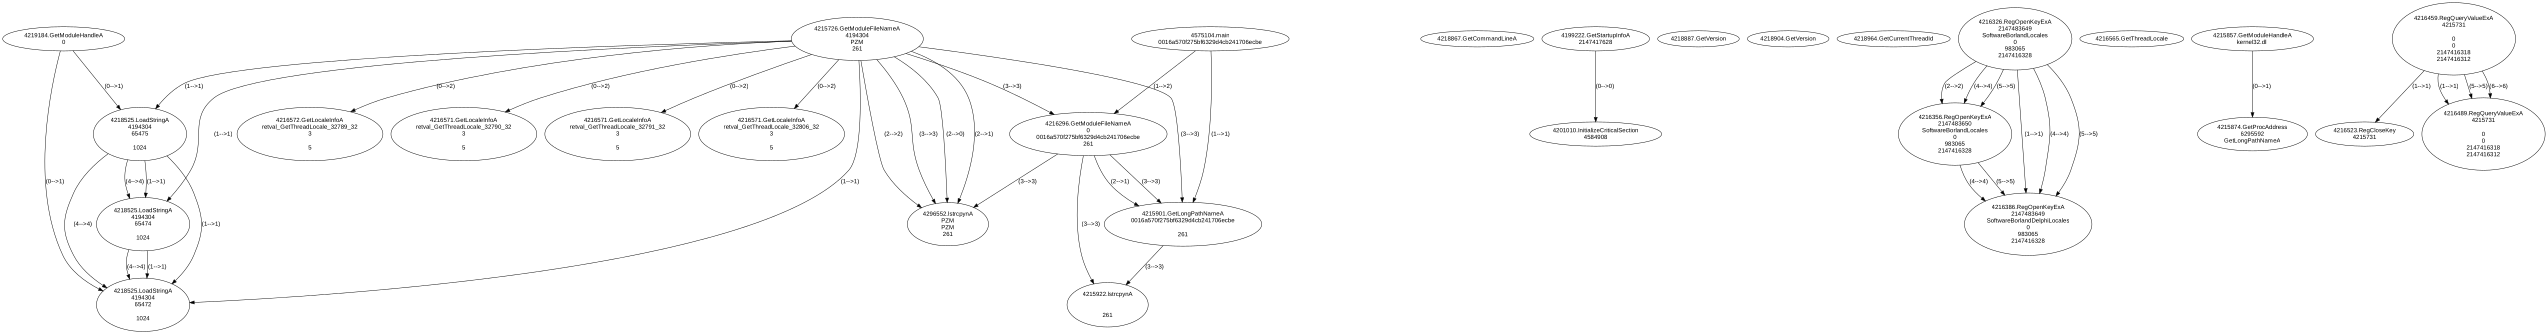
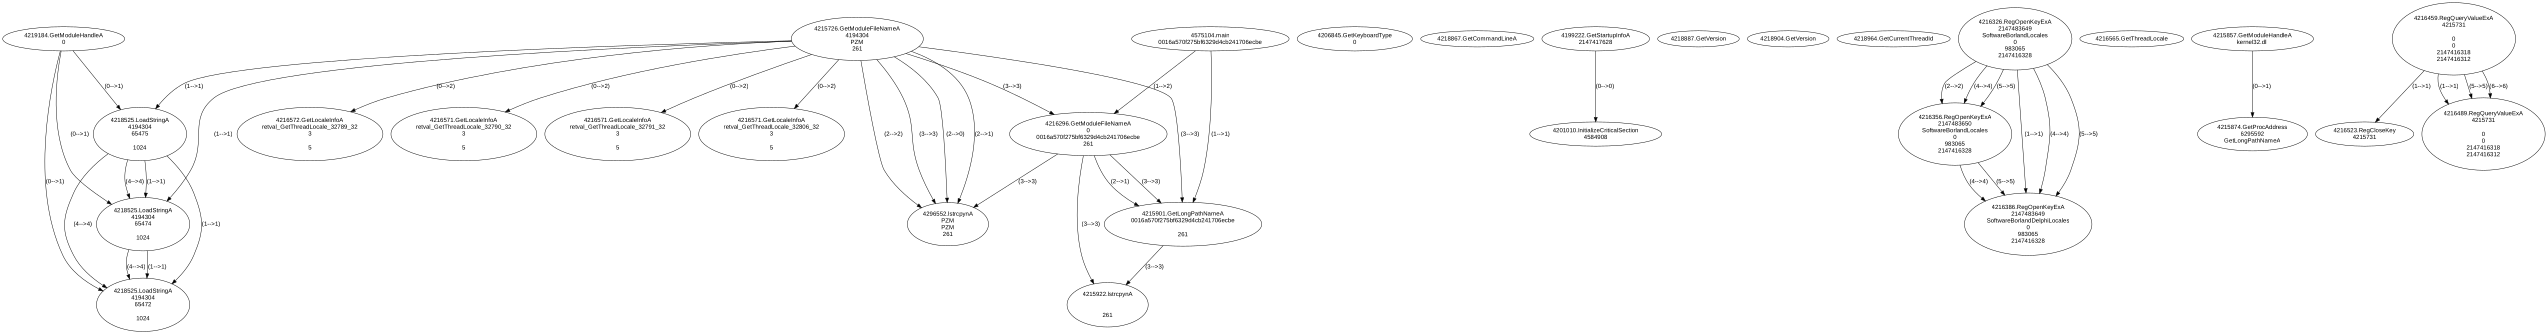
none -> (1355, 39)
none -> (59, 136)
(586, 263) -> none
